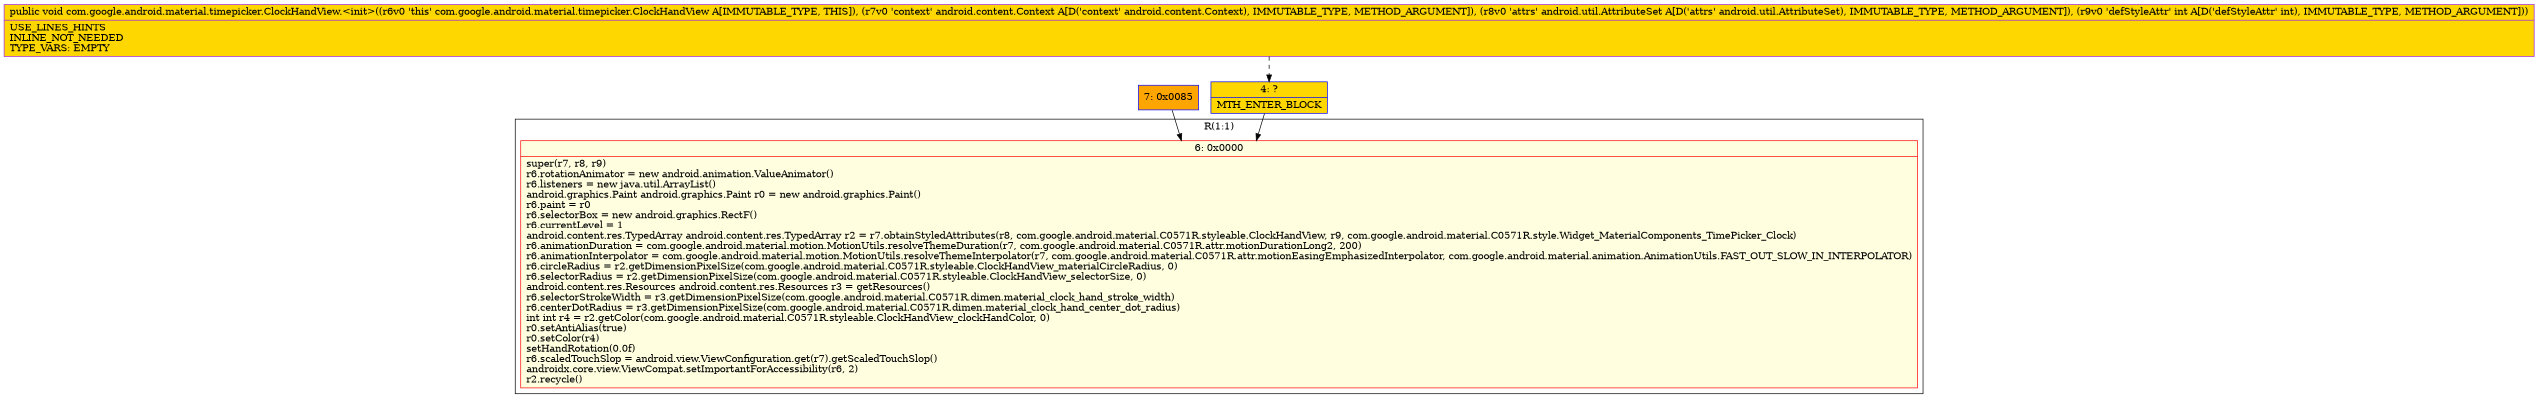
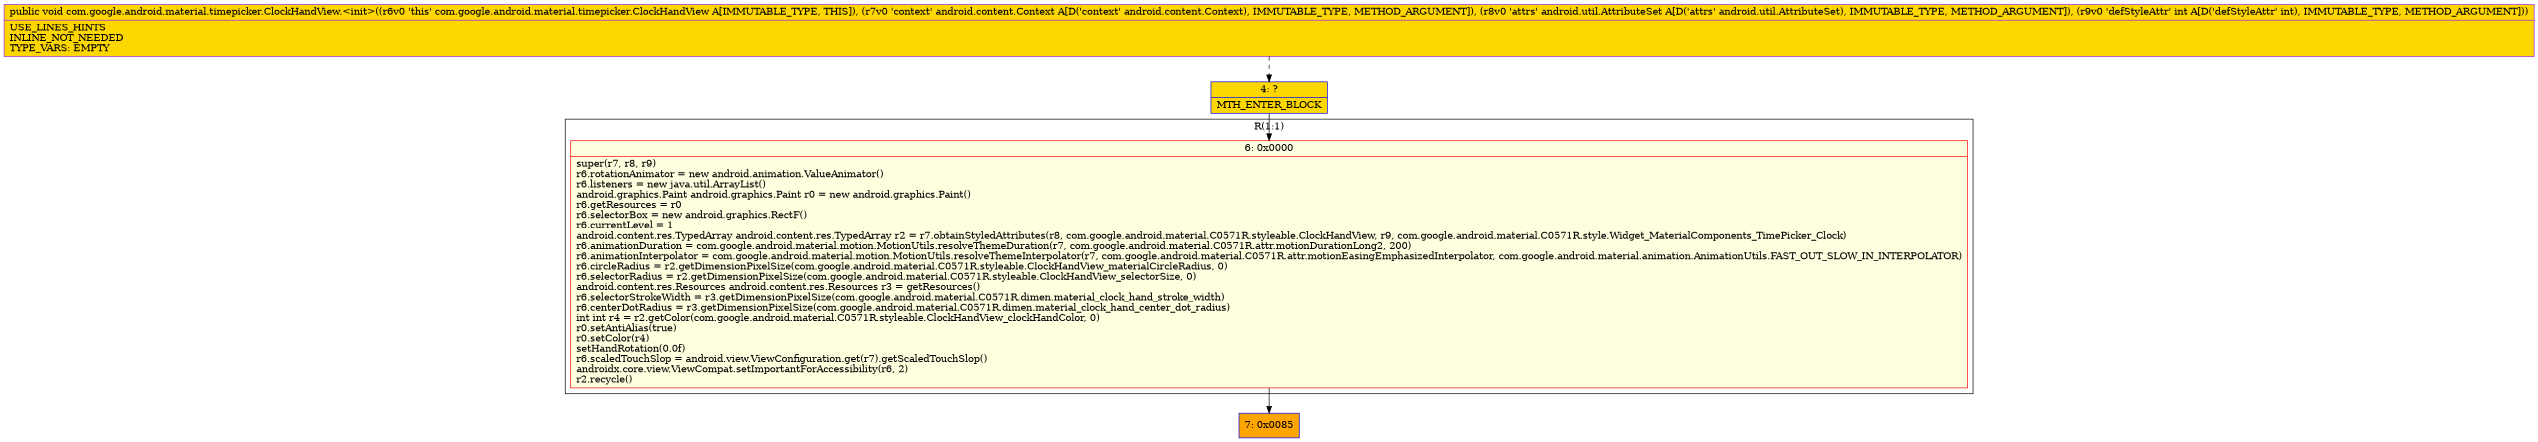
(1176, 123) -> (1269, 398)
(558, 205) -> (629, 205)
